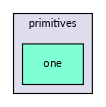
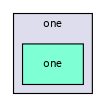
(53, 24) -> (53, 24)
